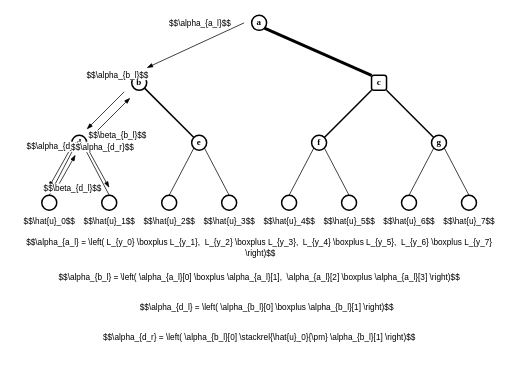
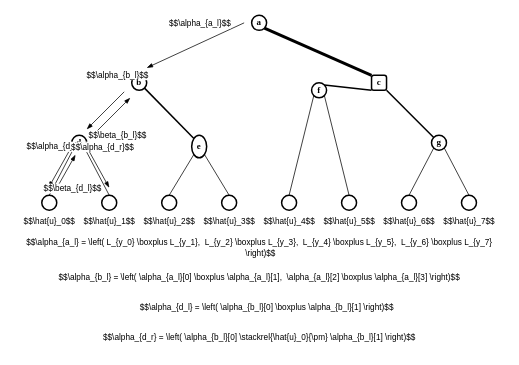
(199, 143) -> (199, 147)
(319, 143) -> (319, 90)
